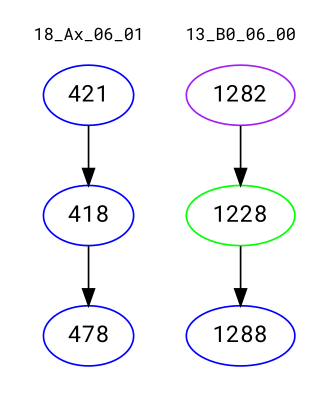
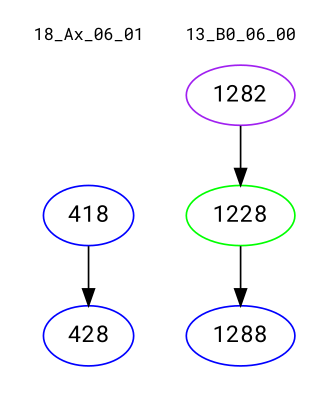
(89, 95) -> none
(89, 336) -> (89, 336)
